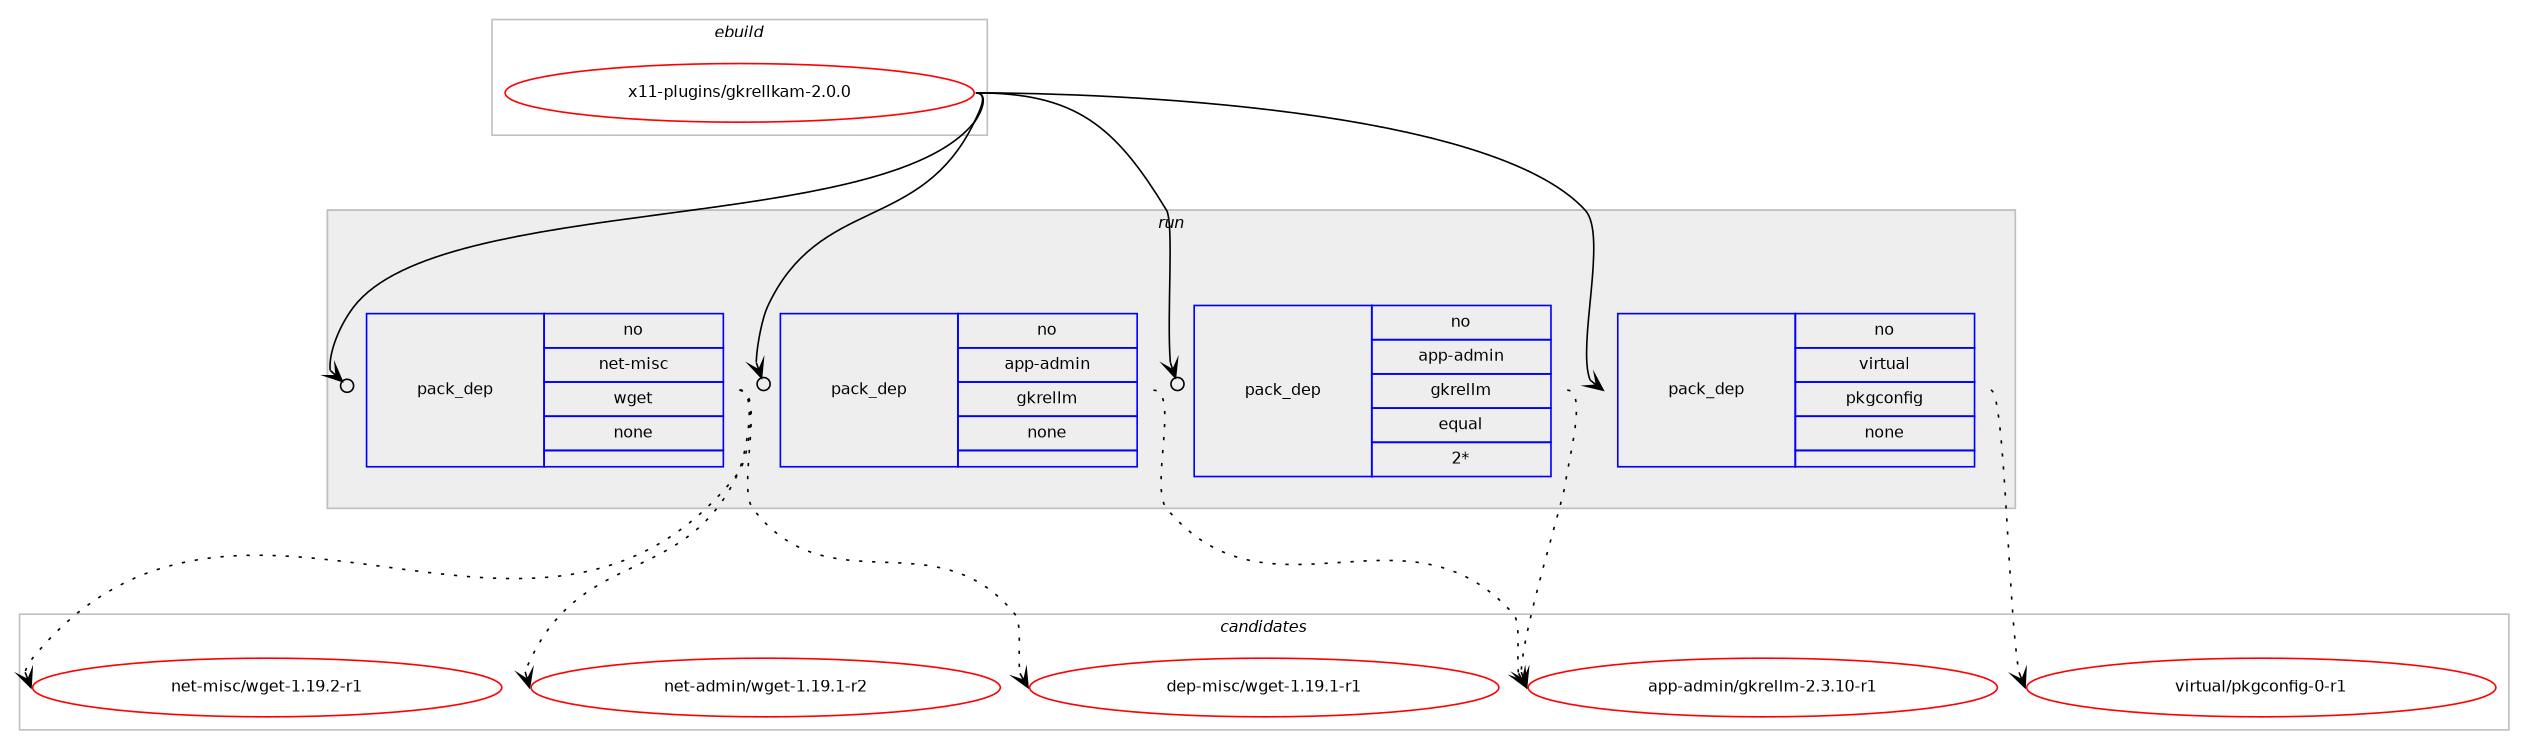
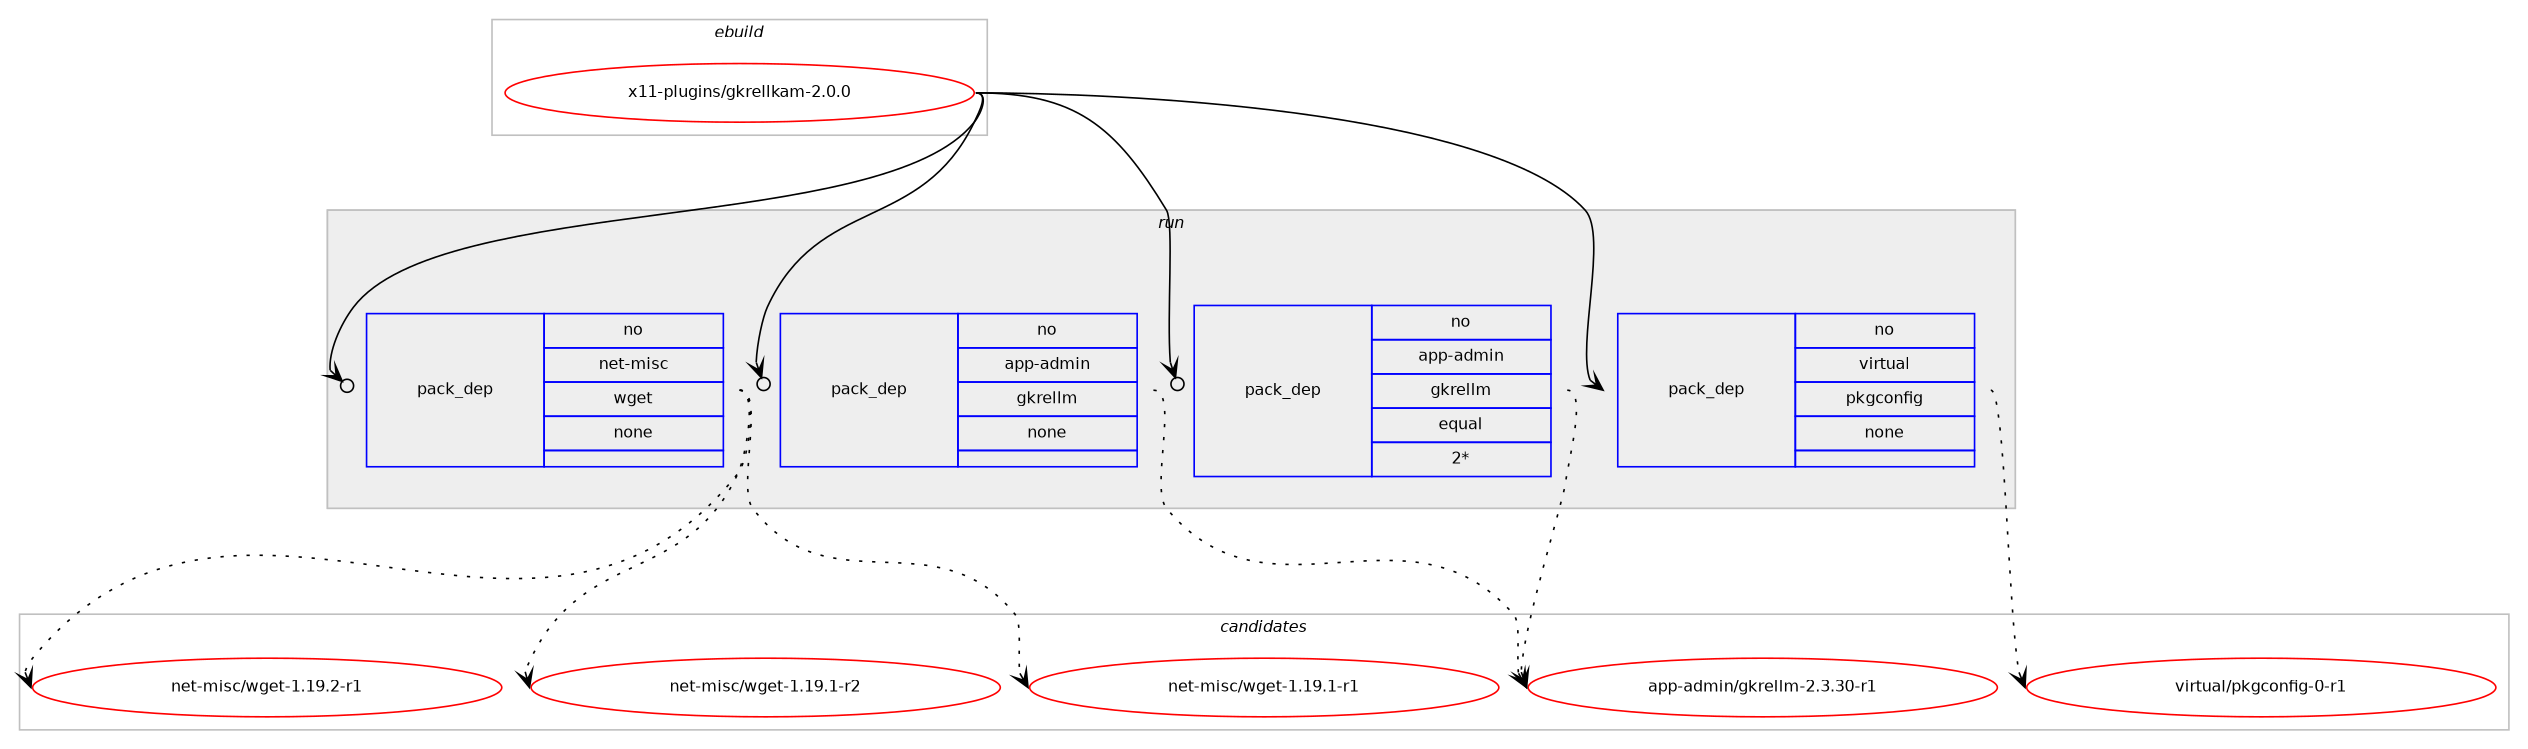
(766, 688) -> (766, 688)
(1264, 688) -> (1264, 688)
(1763, 688) -> (1763, 688)
